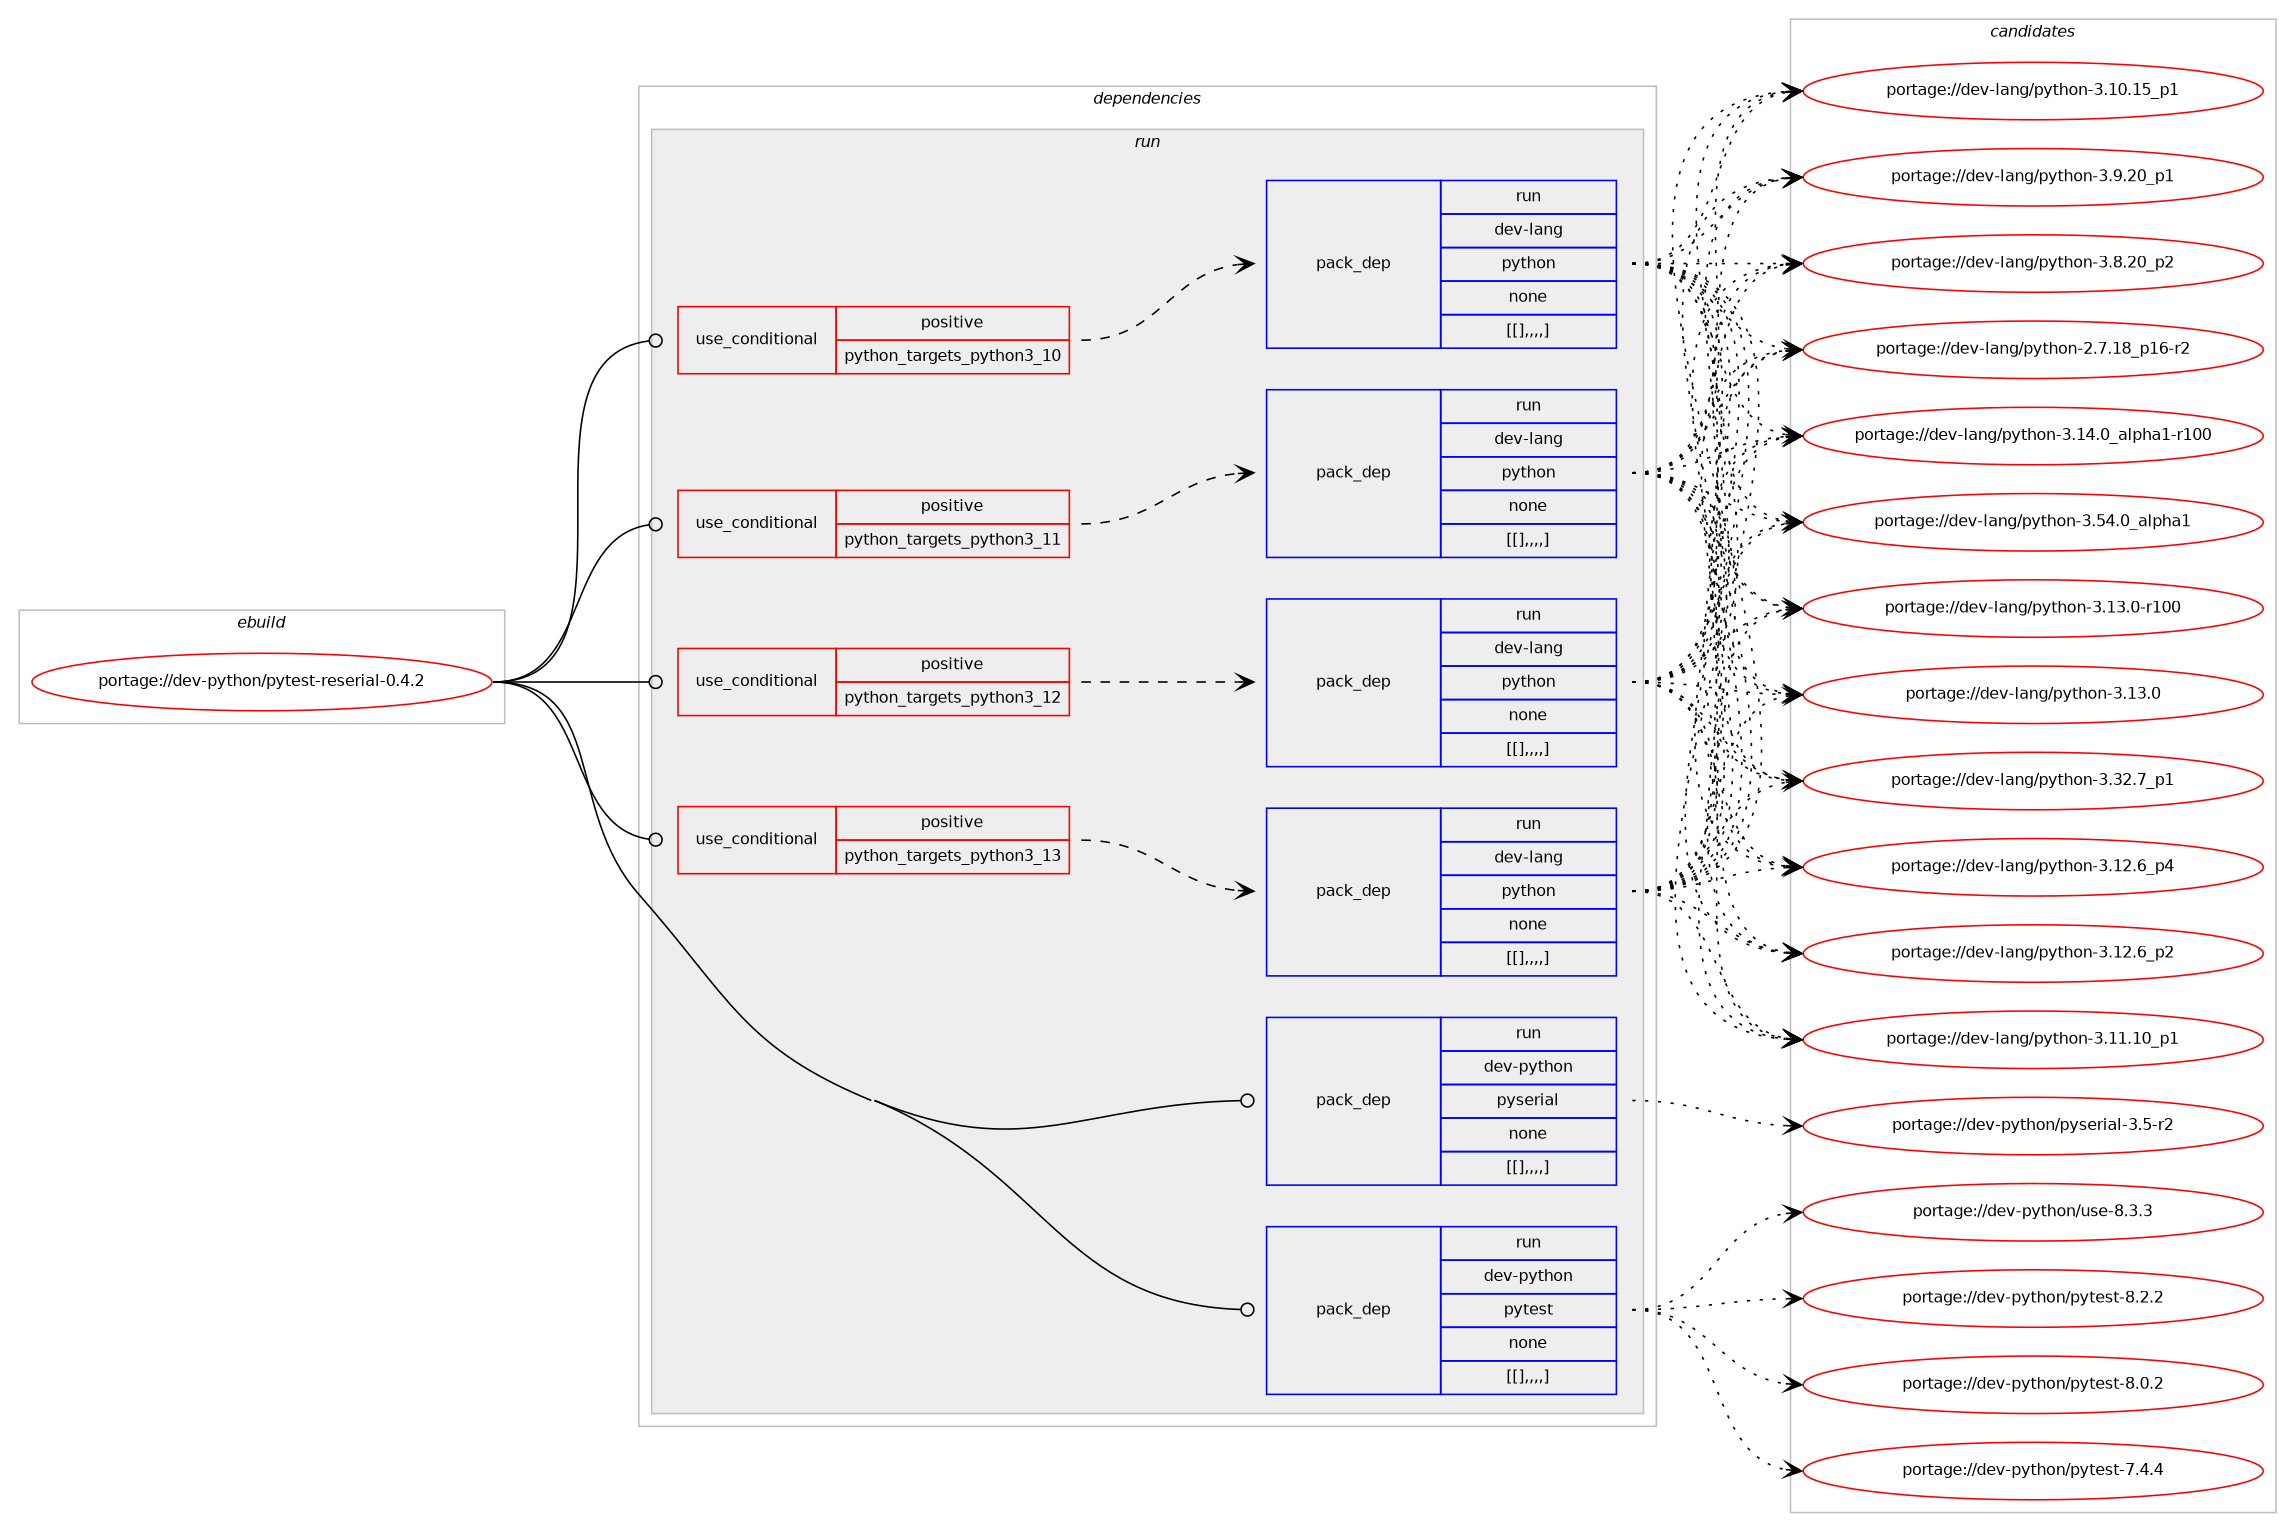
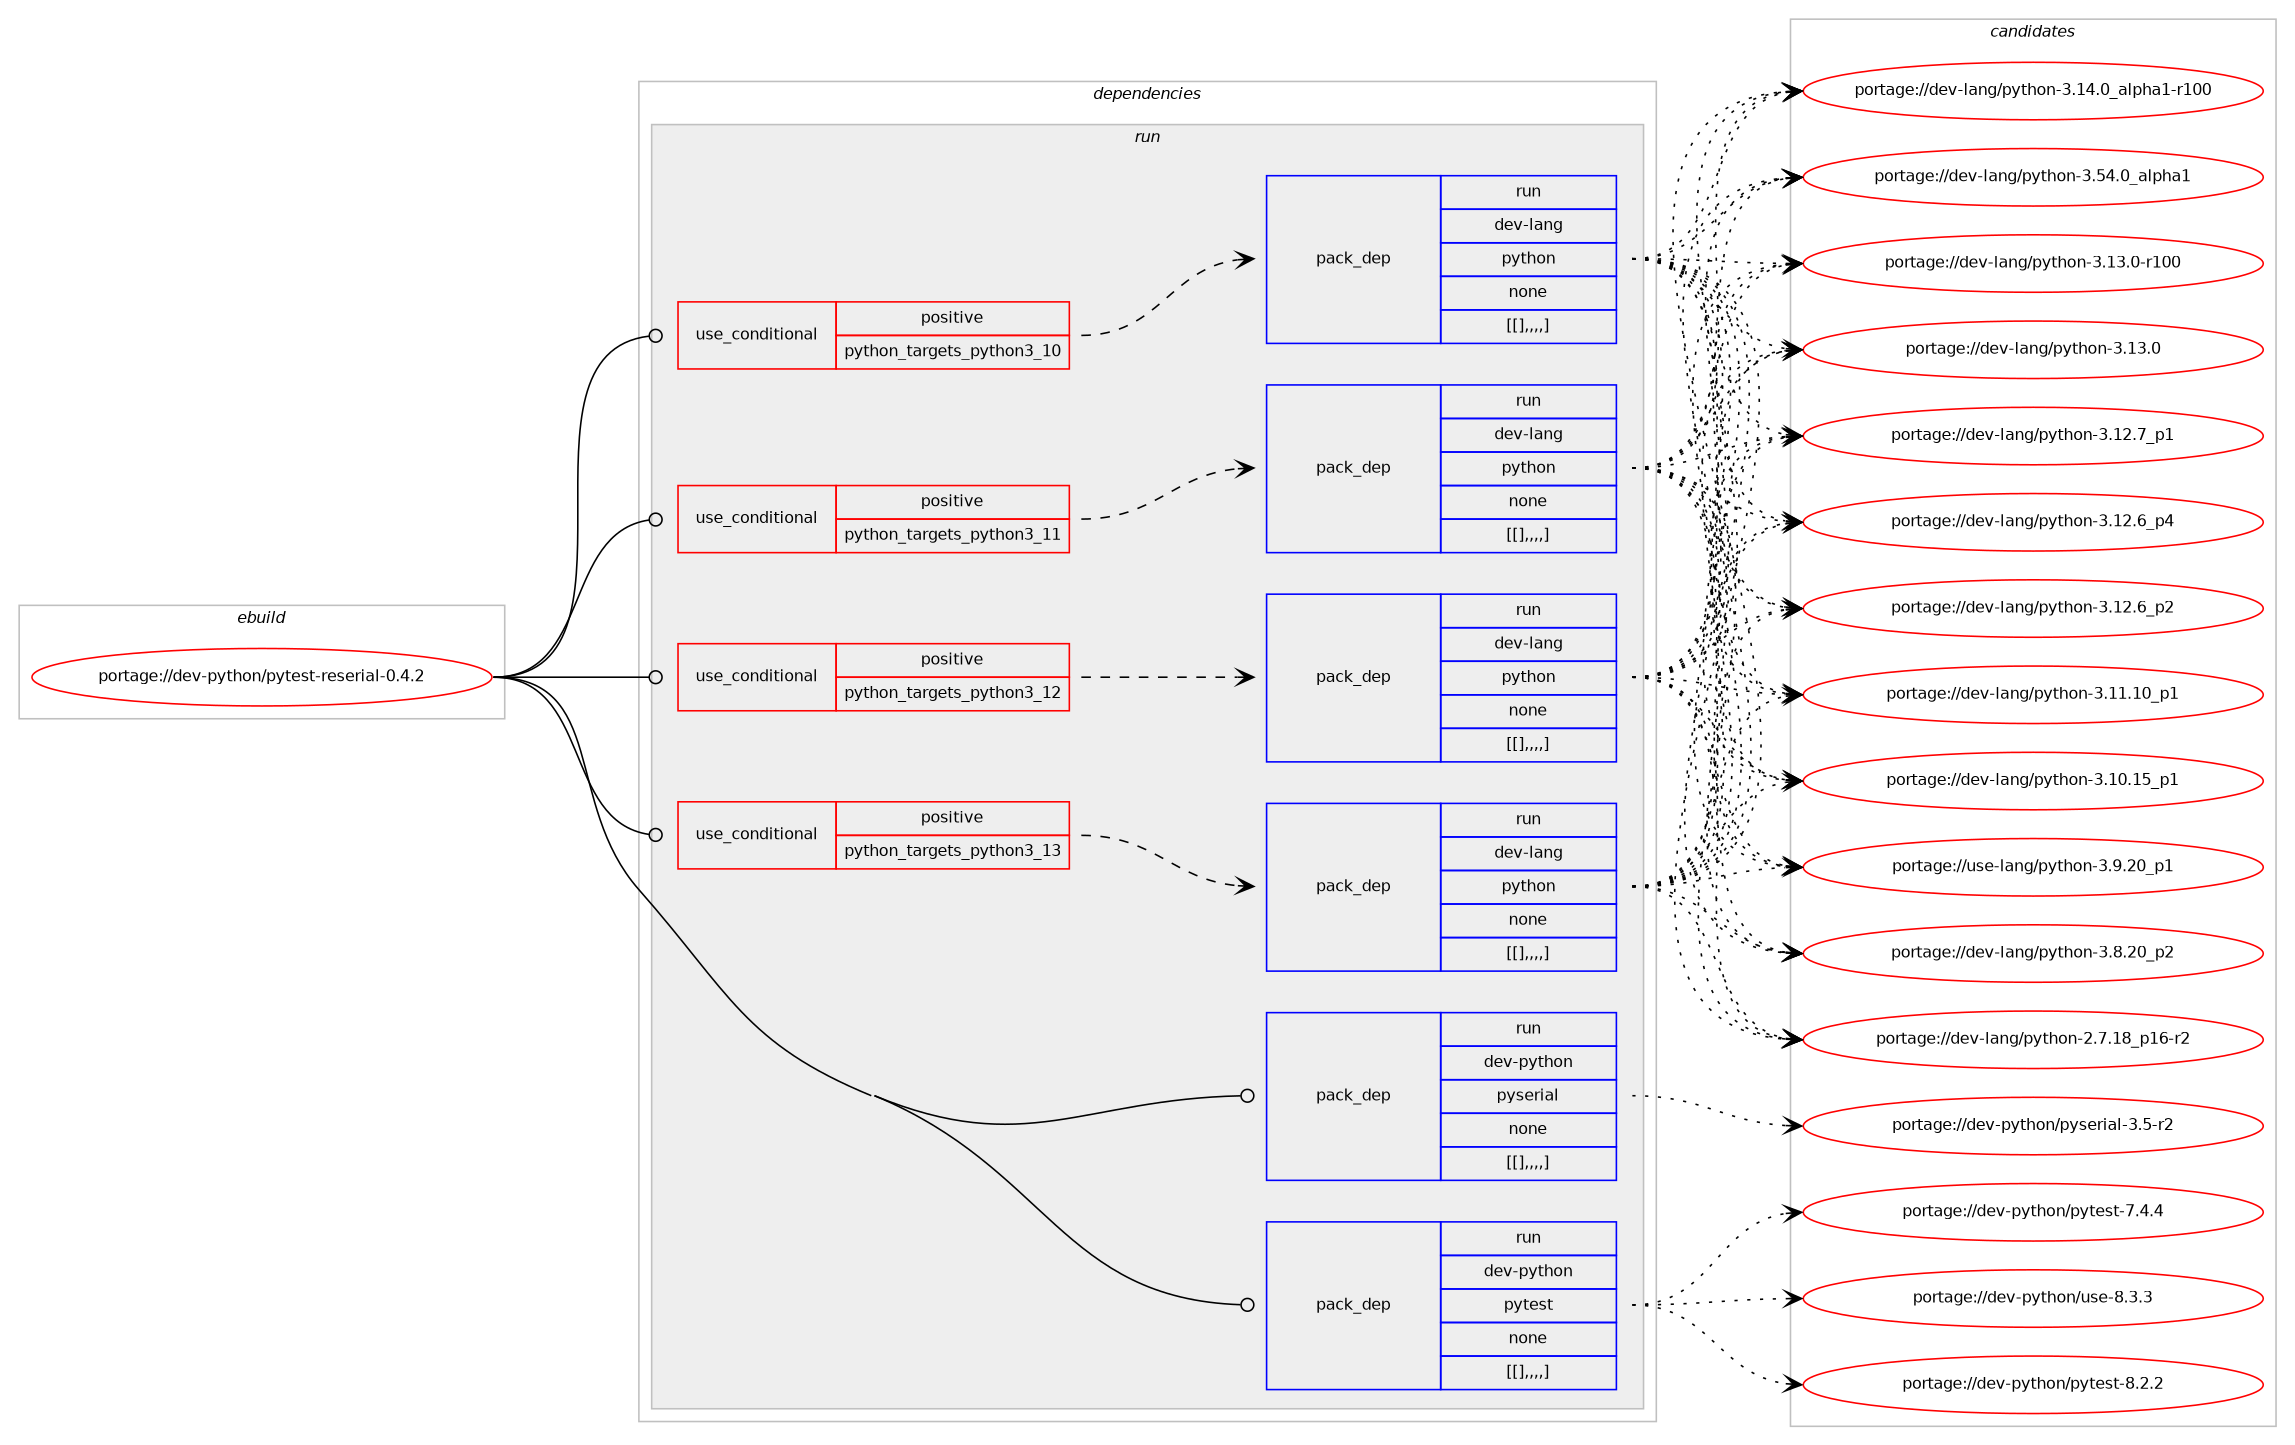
(2033, 177) -> (2033, 867)
(2033, 781) -> (2033, 436)
(2033, 1385) -> none
